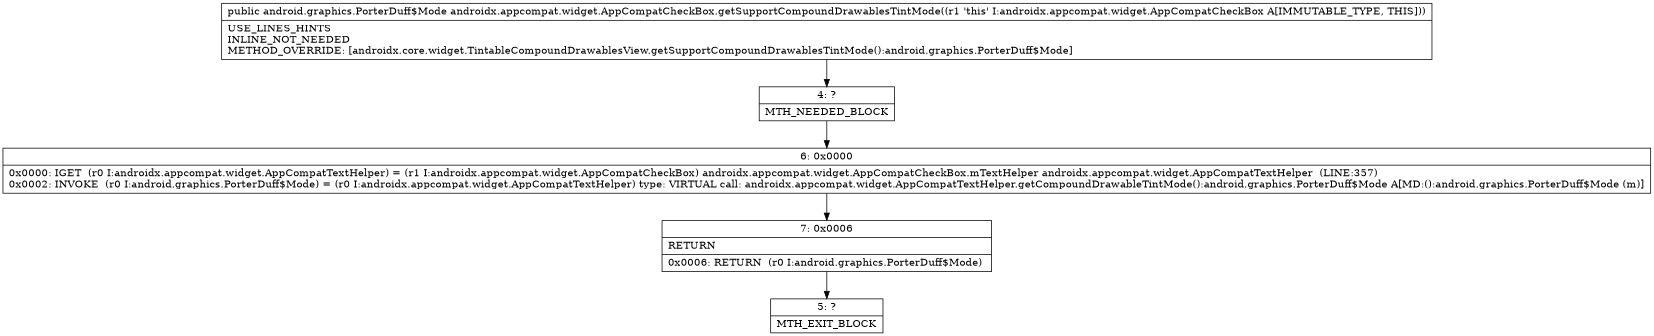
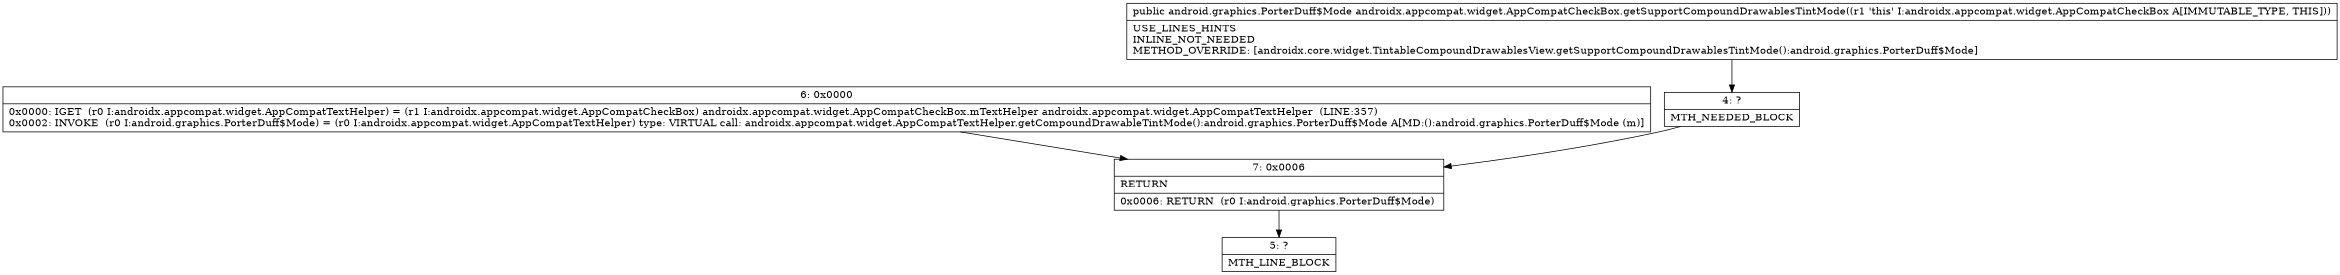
(827, 131) -> (1567, 149)
(827, 324) -> (1279, 263)
